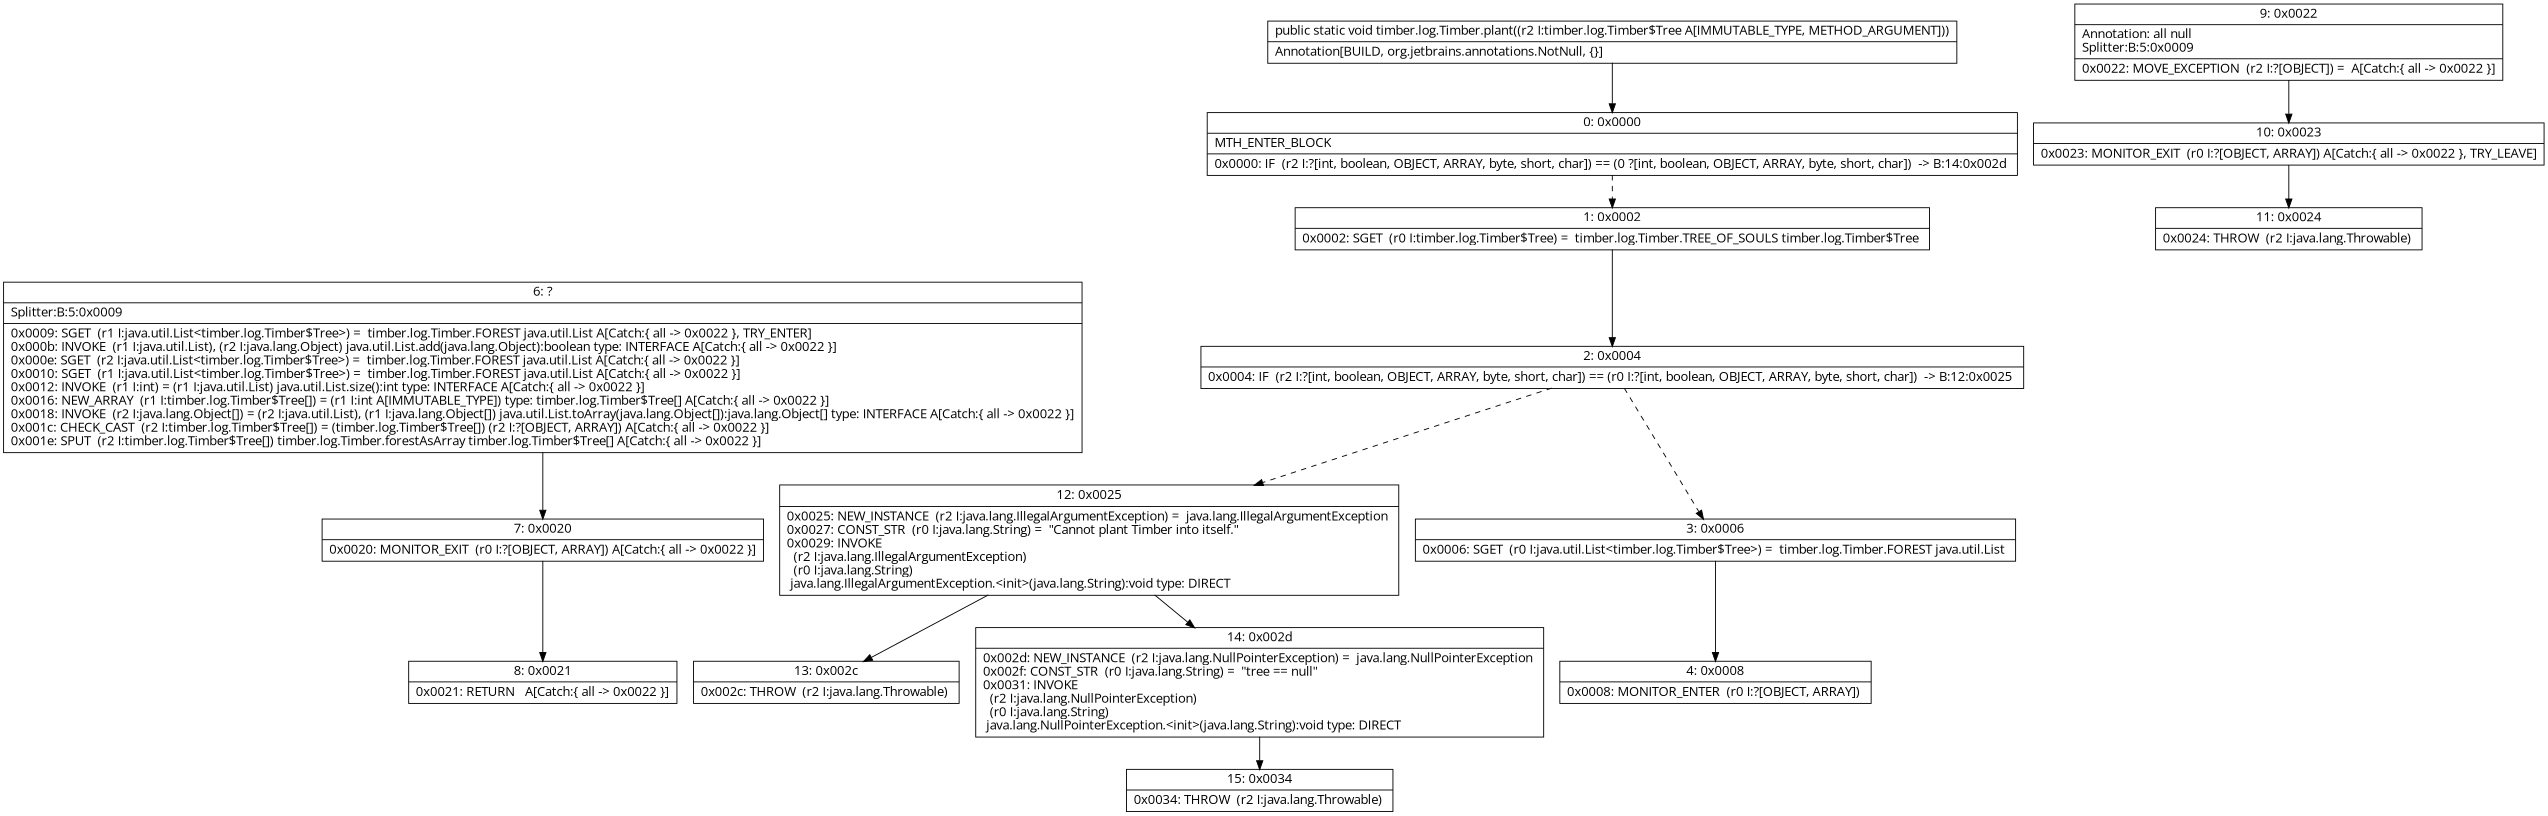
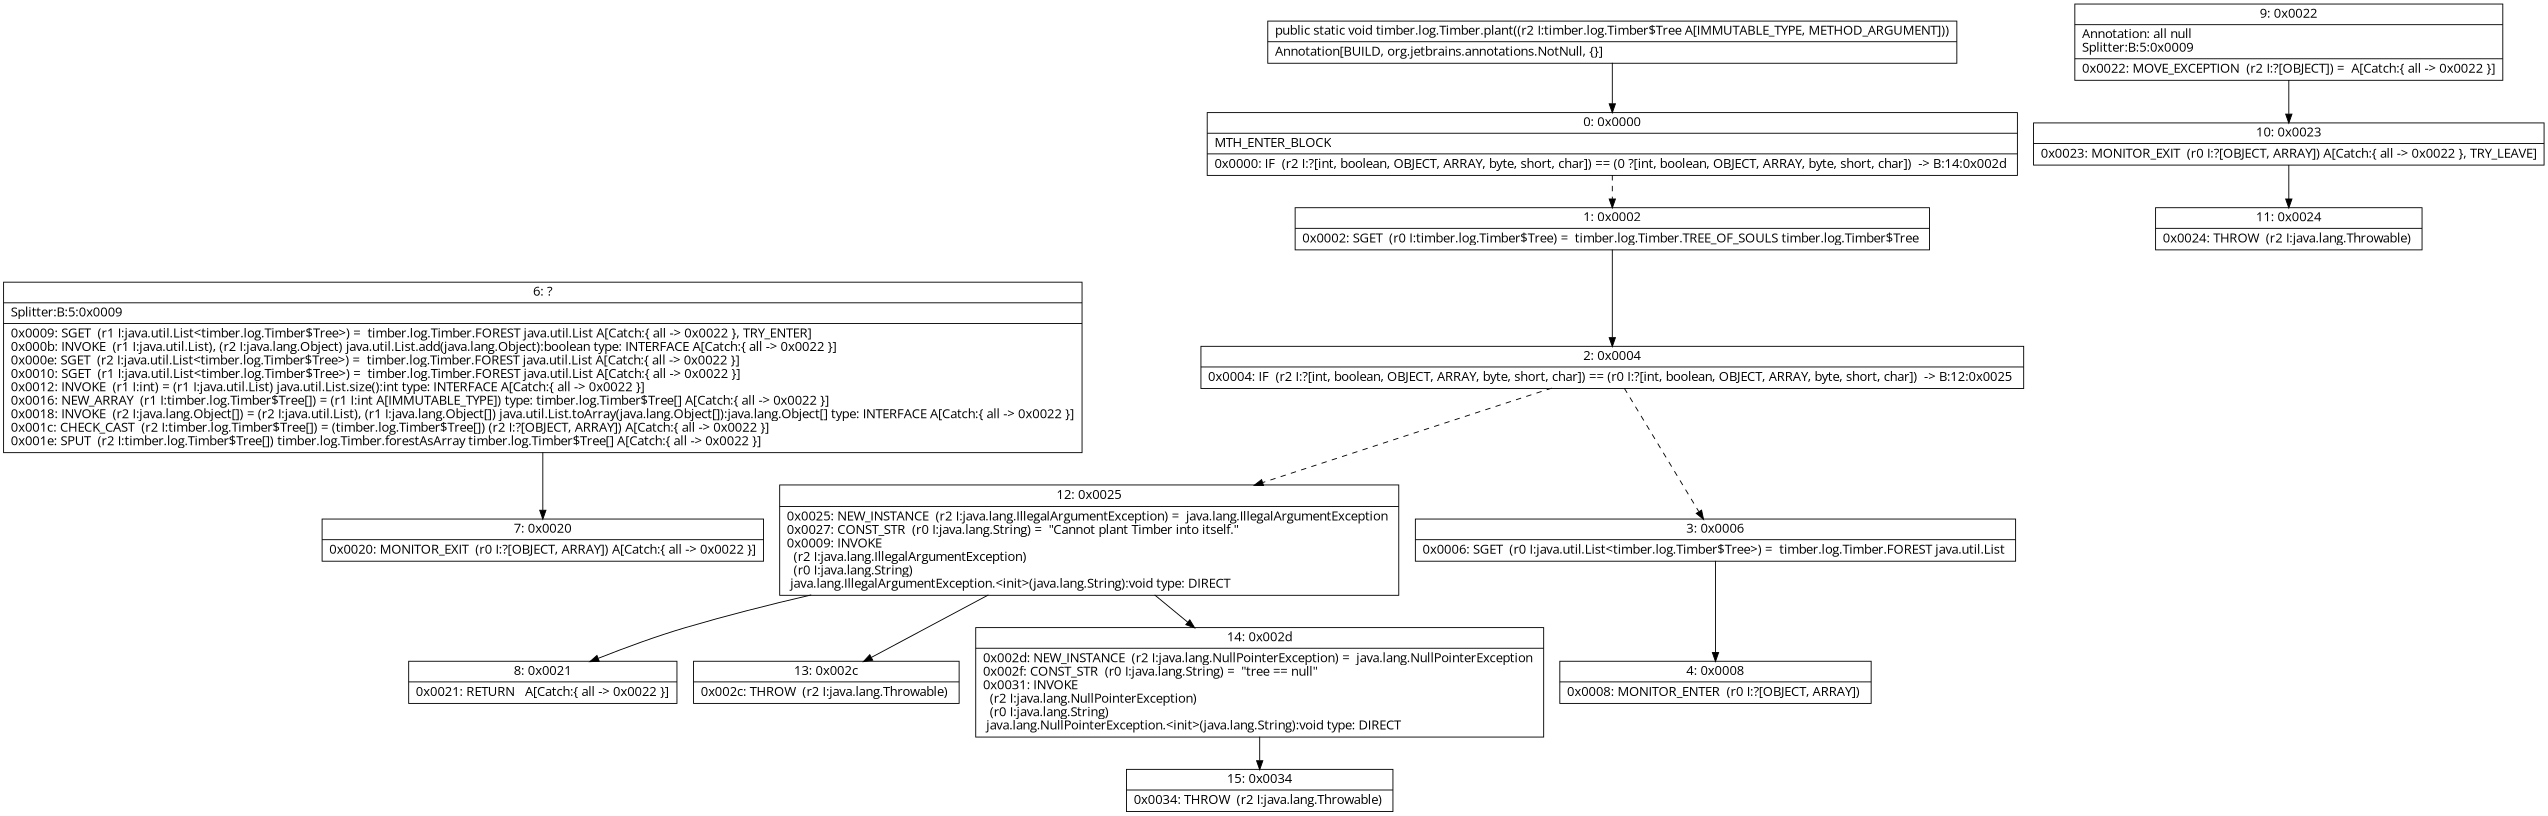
(838, 544) -> (838, 544)
(543, 607) -> (704, 622)
